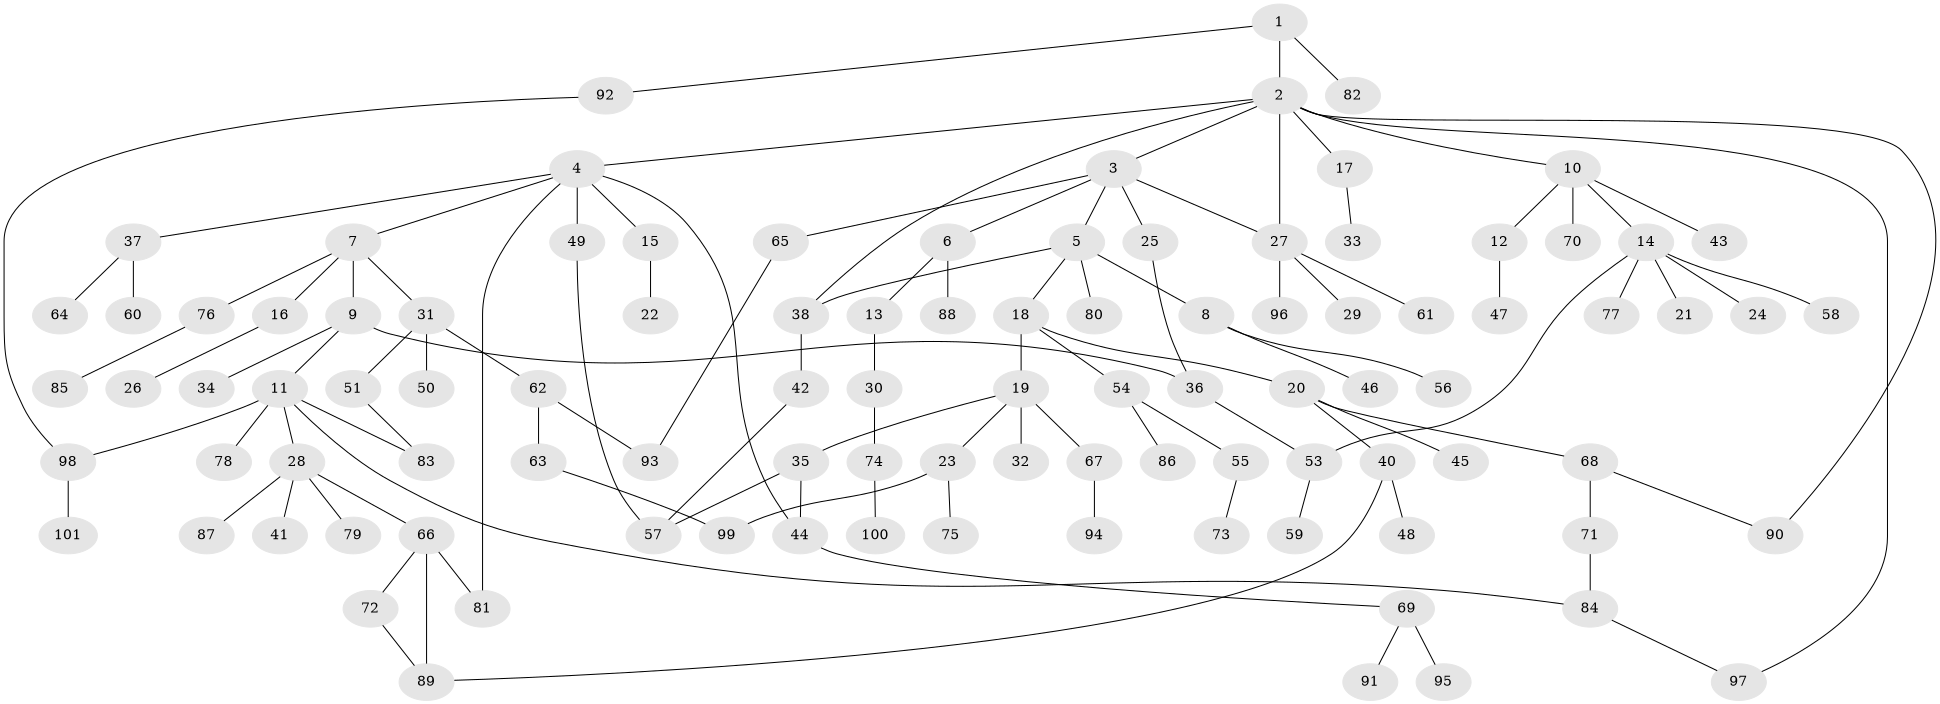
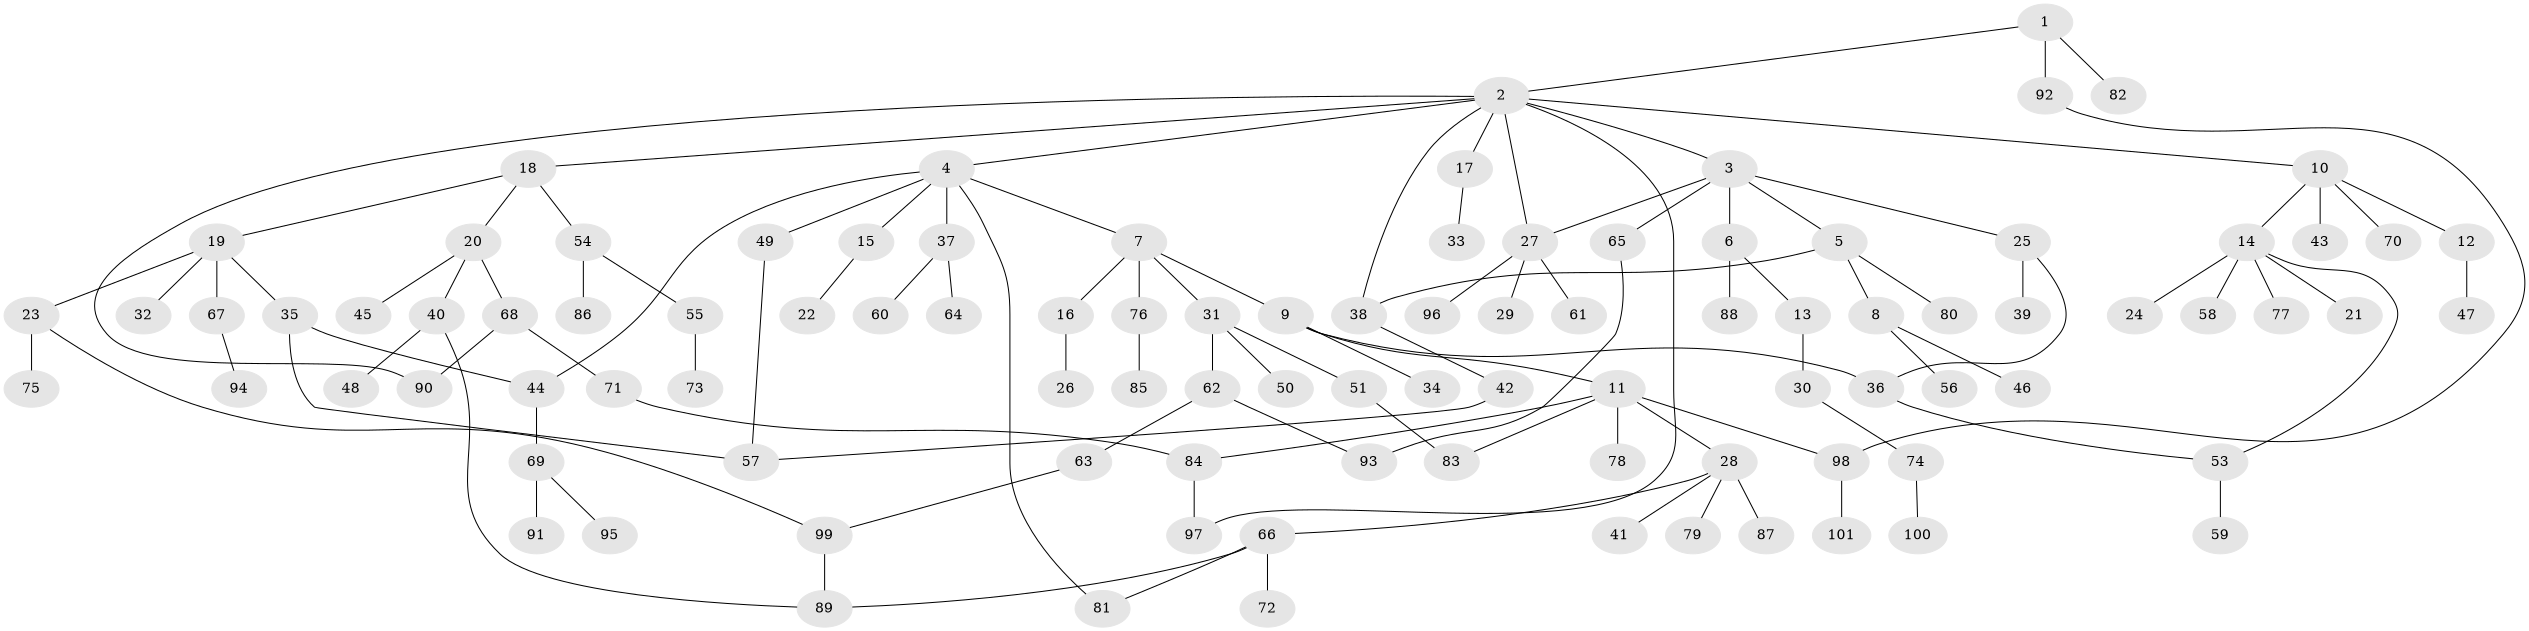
(1049, 279) -> (1015, 132)
none -> (2023, 316)
(399, 645) -> (825, 572)
